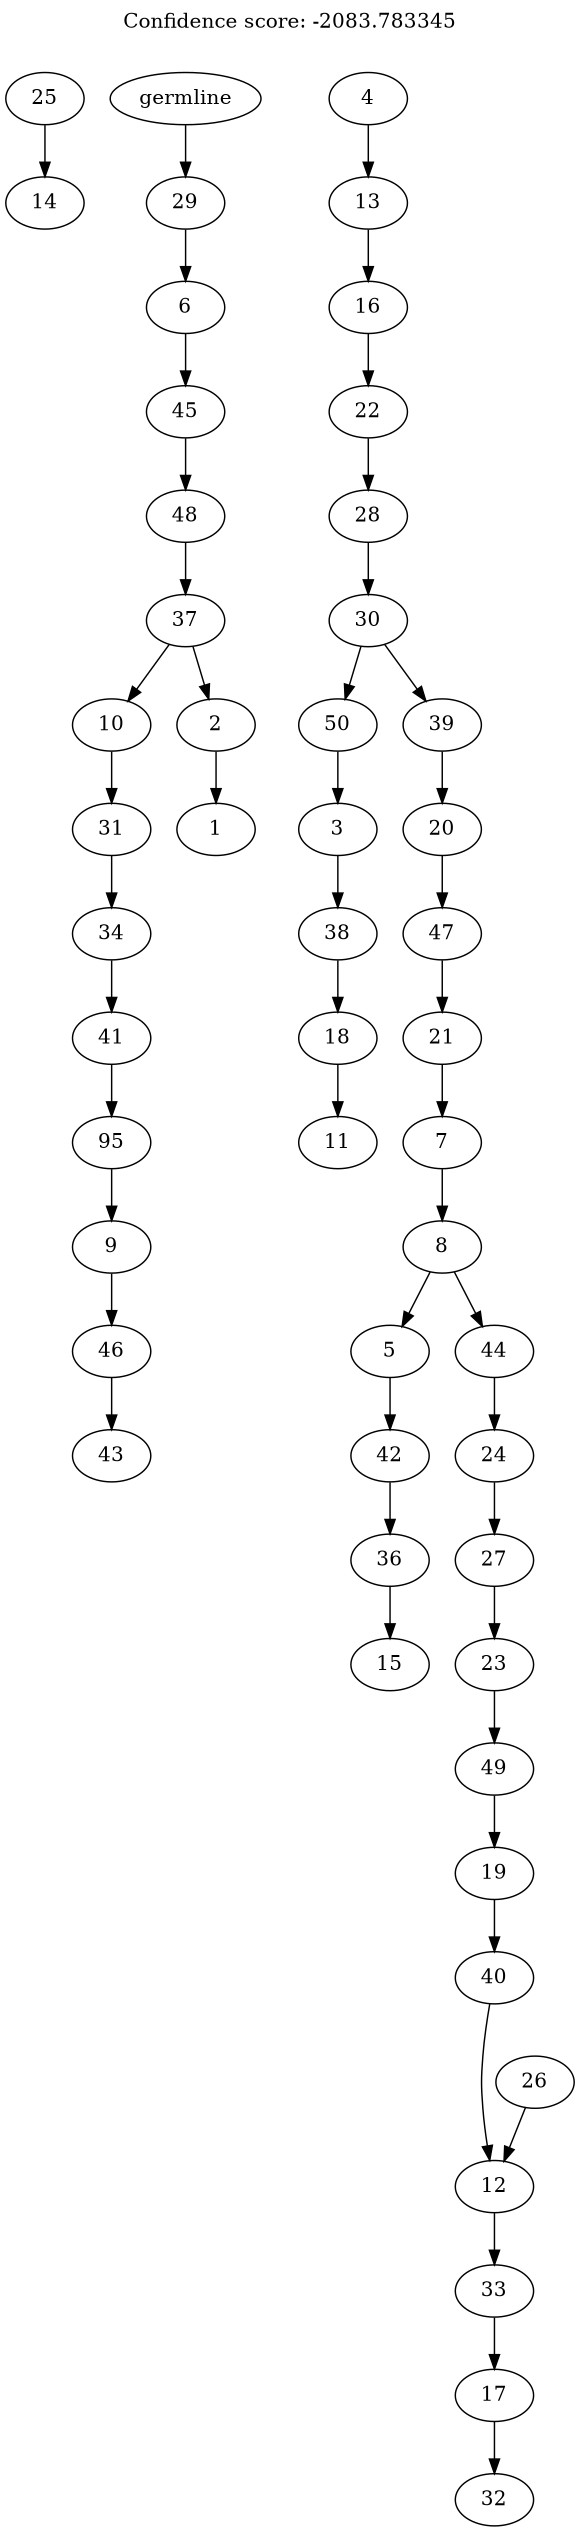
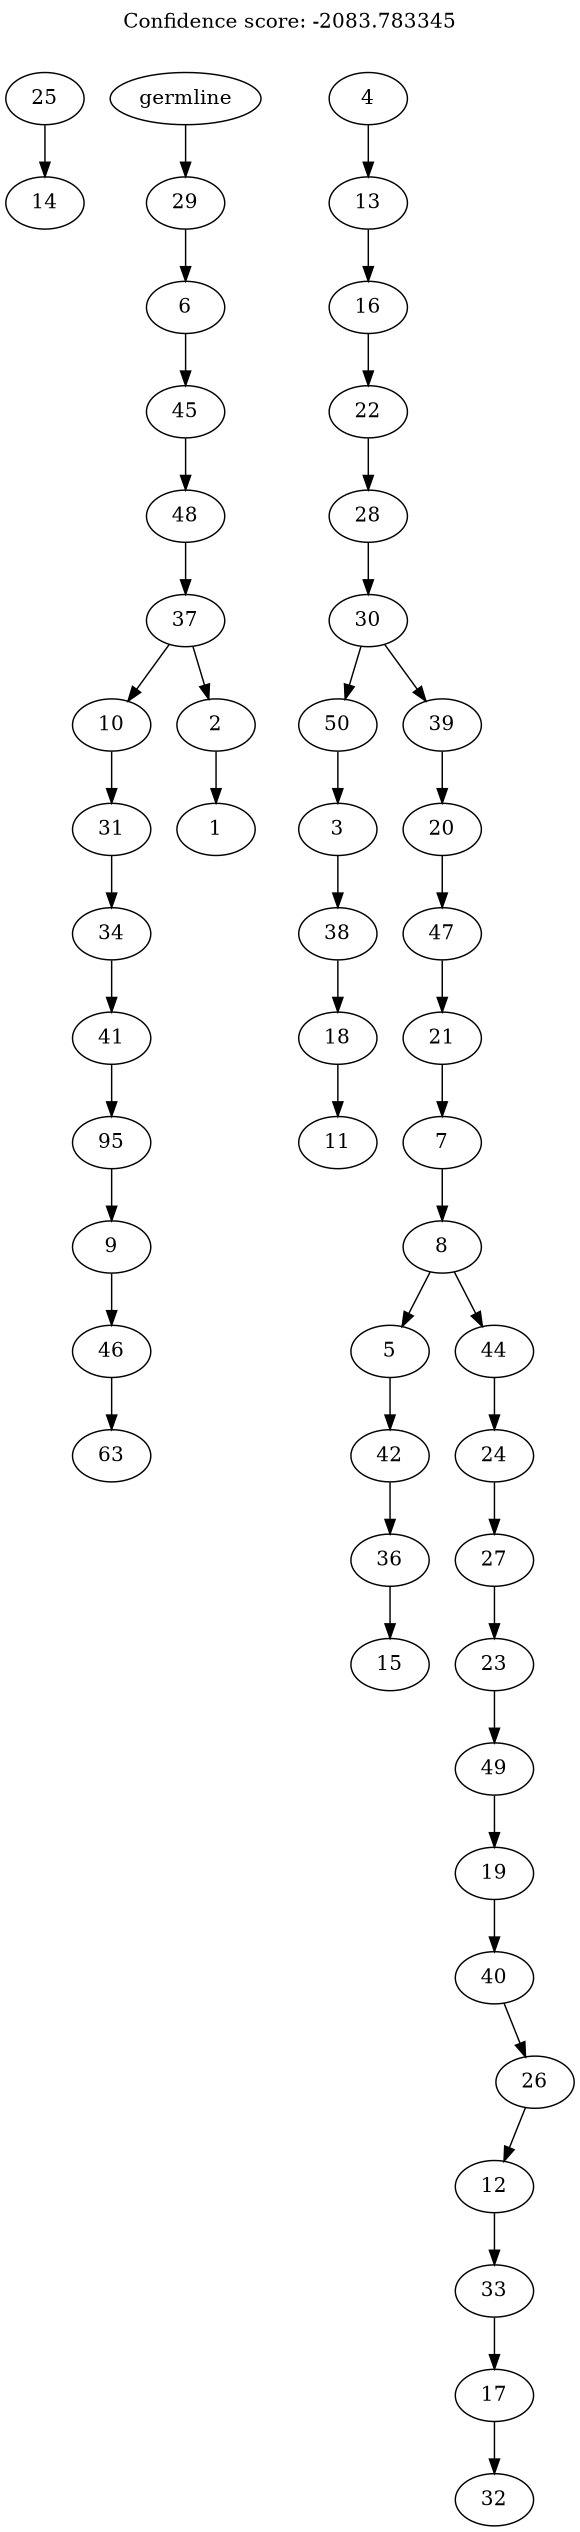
(112, 1456) -> (112, 1456)
(482, 2075) -> (512, 2023)
